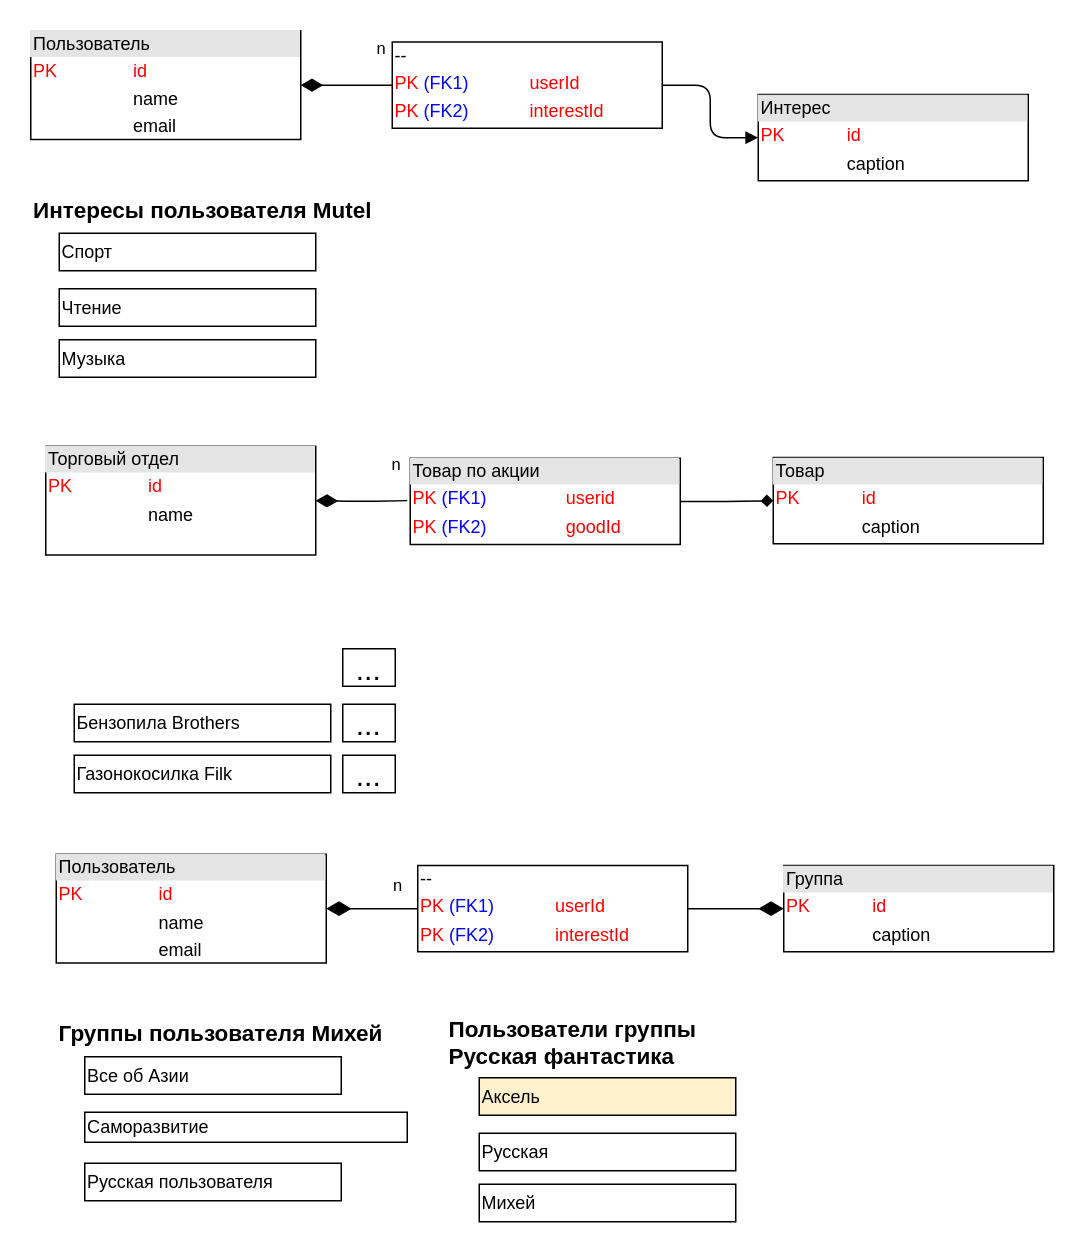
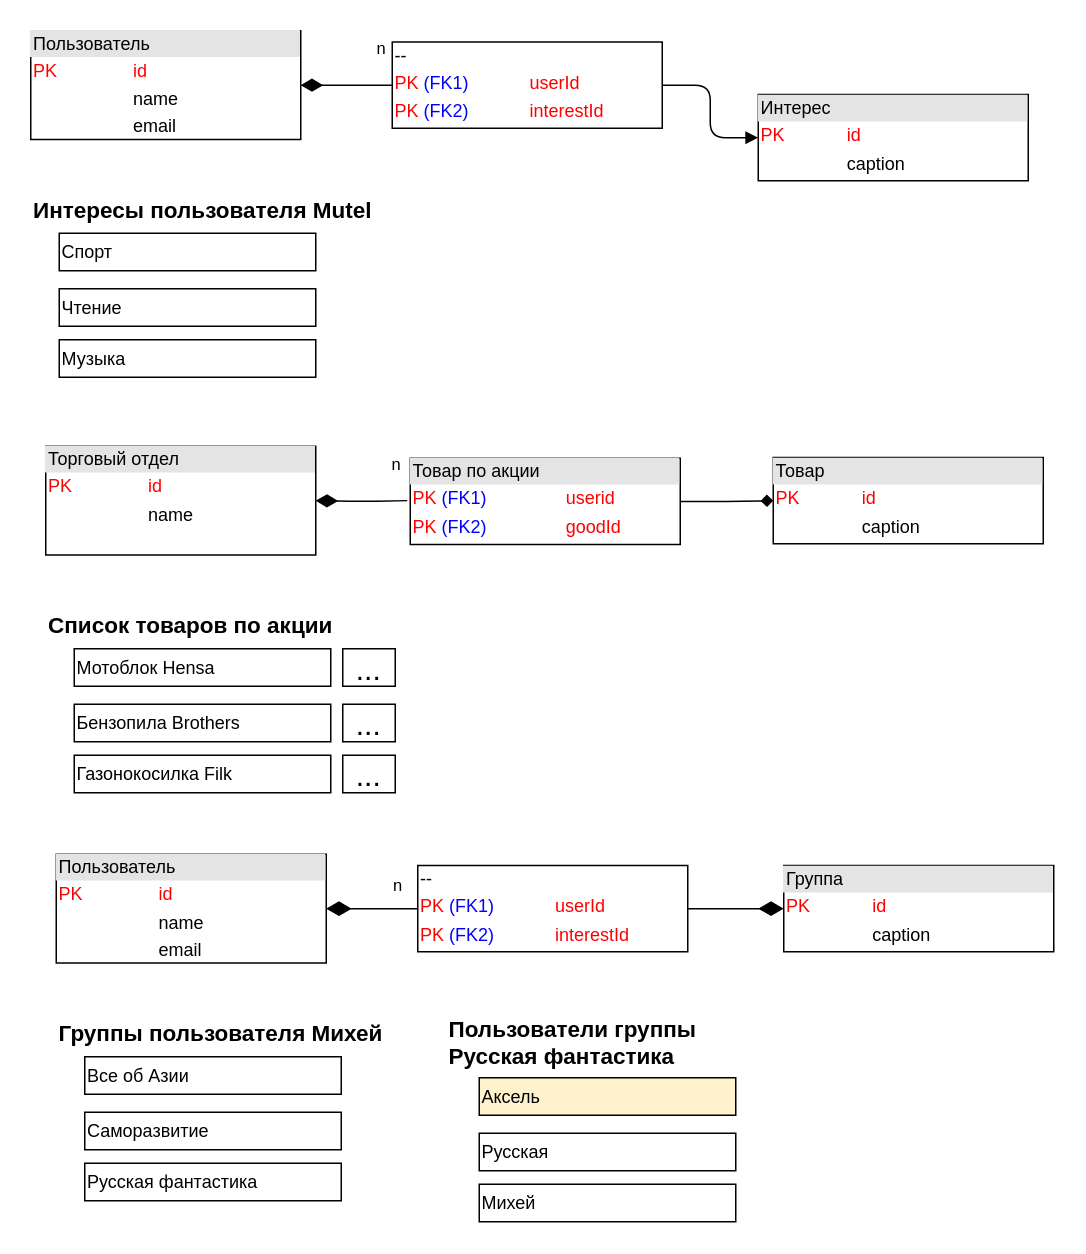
none -> (251, 625)
none -> (203, 668)
(246, 1127) -> (213, 1131)
(186, 1183) -> (176, 1183)
